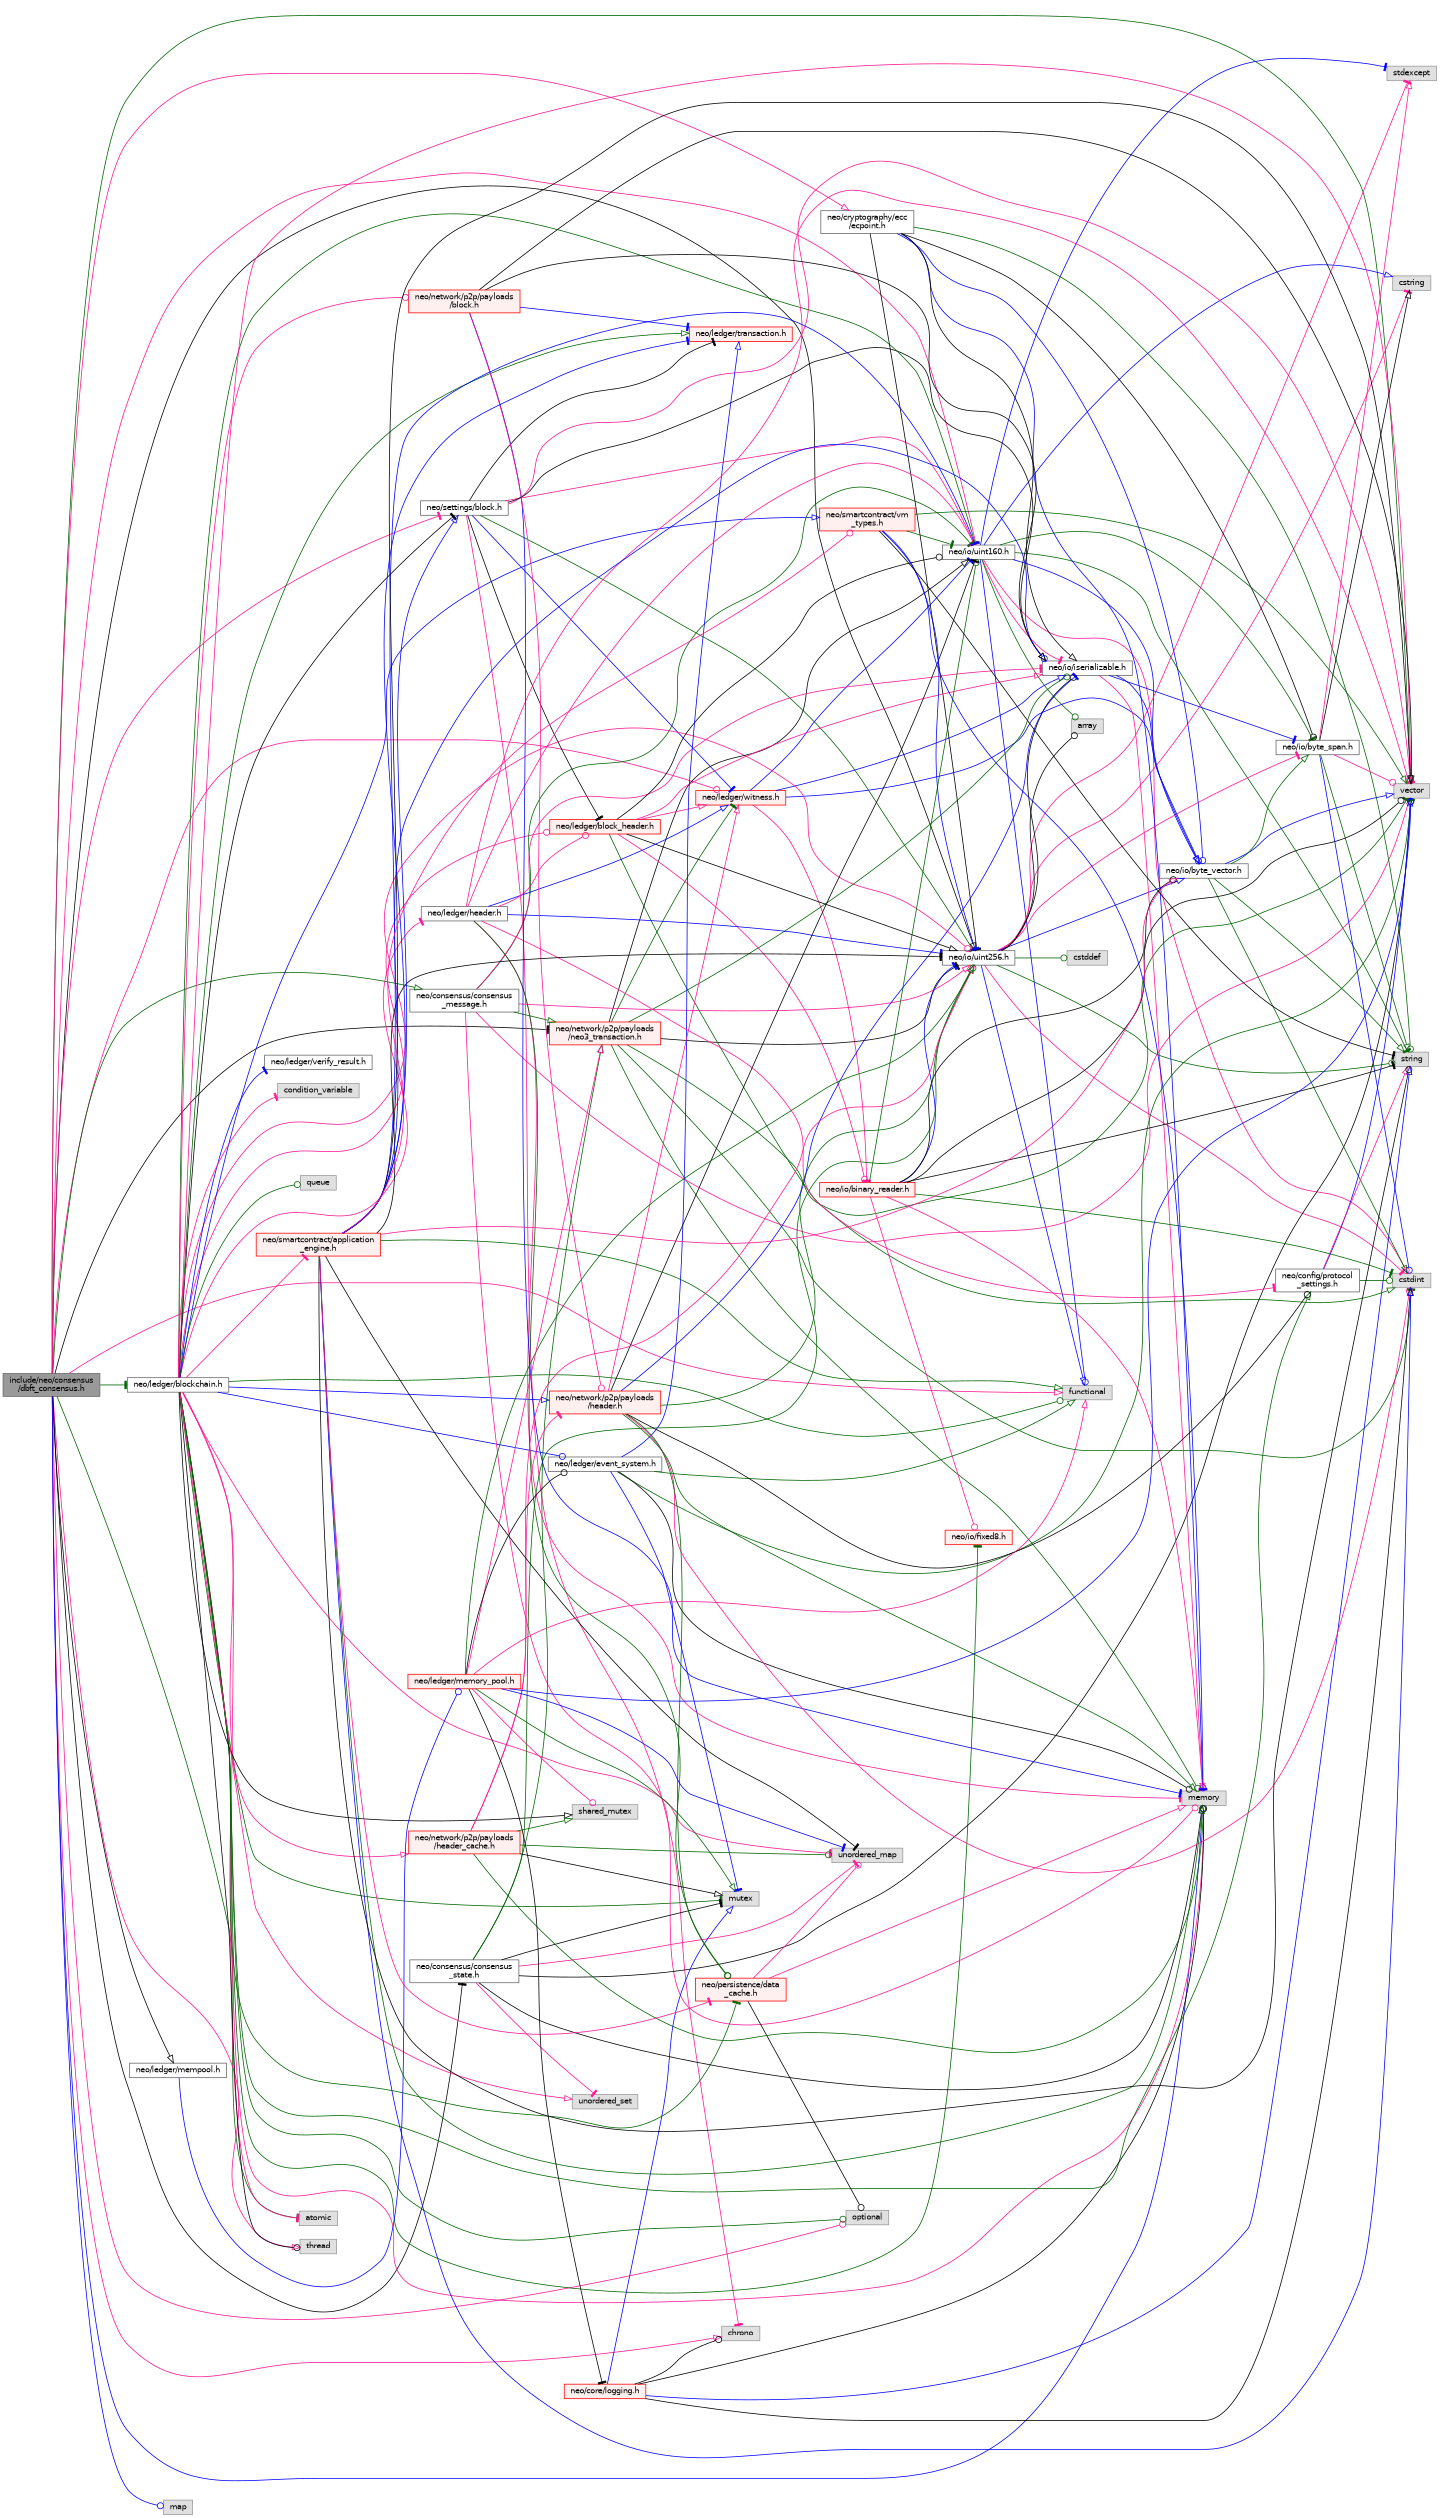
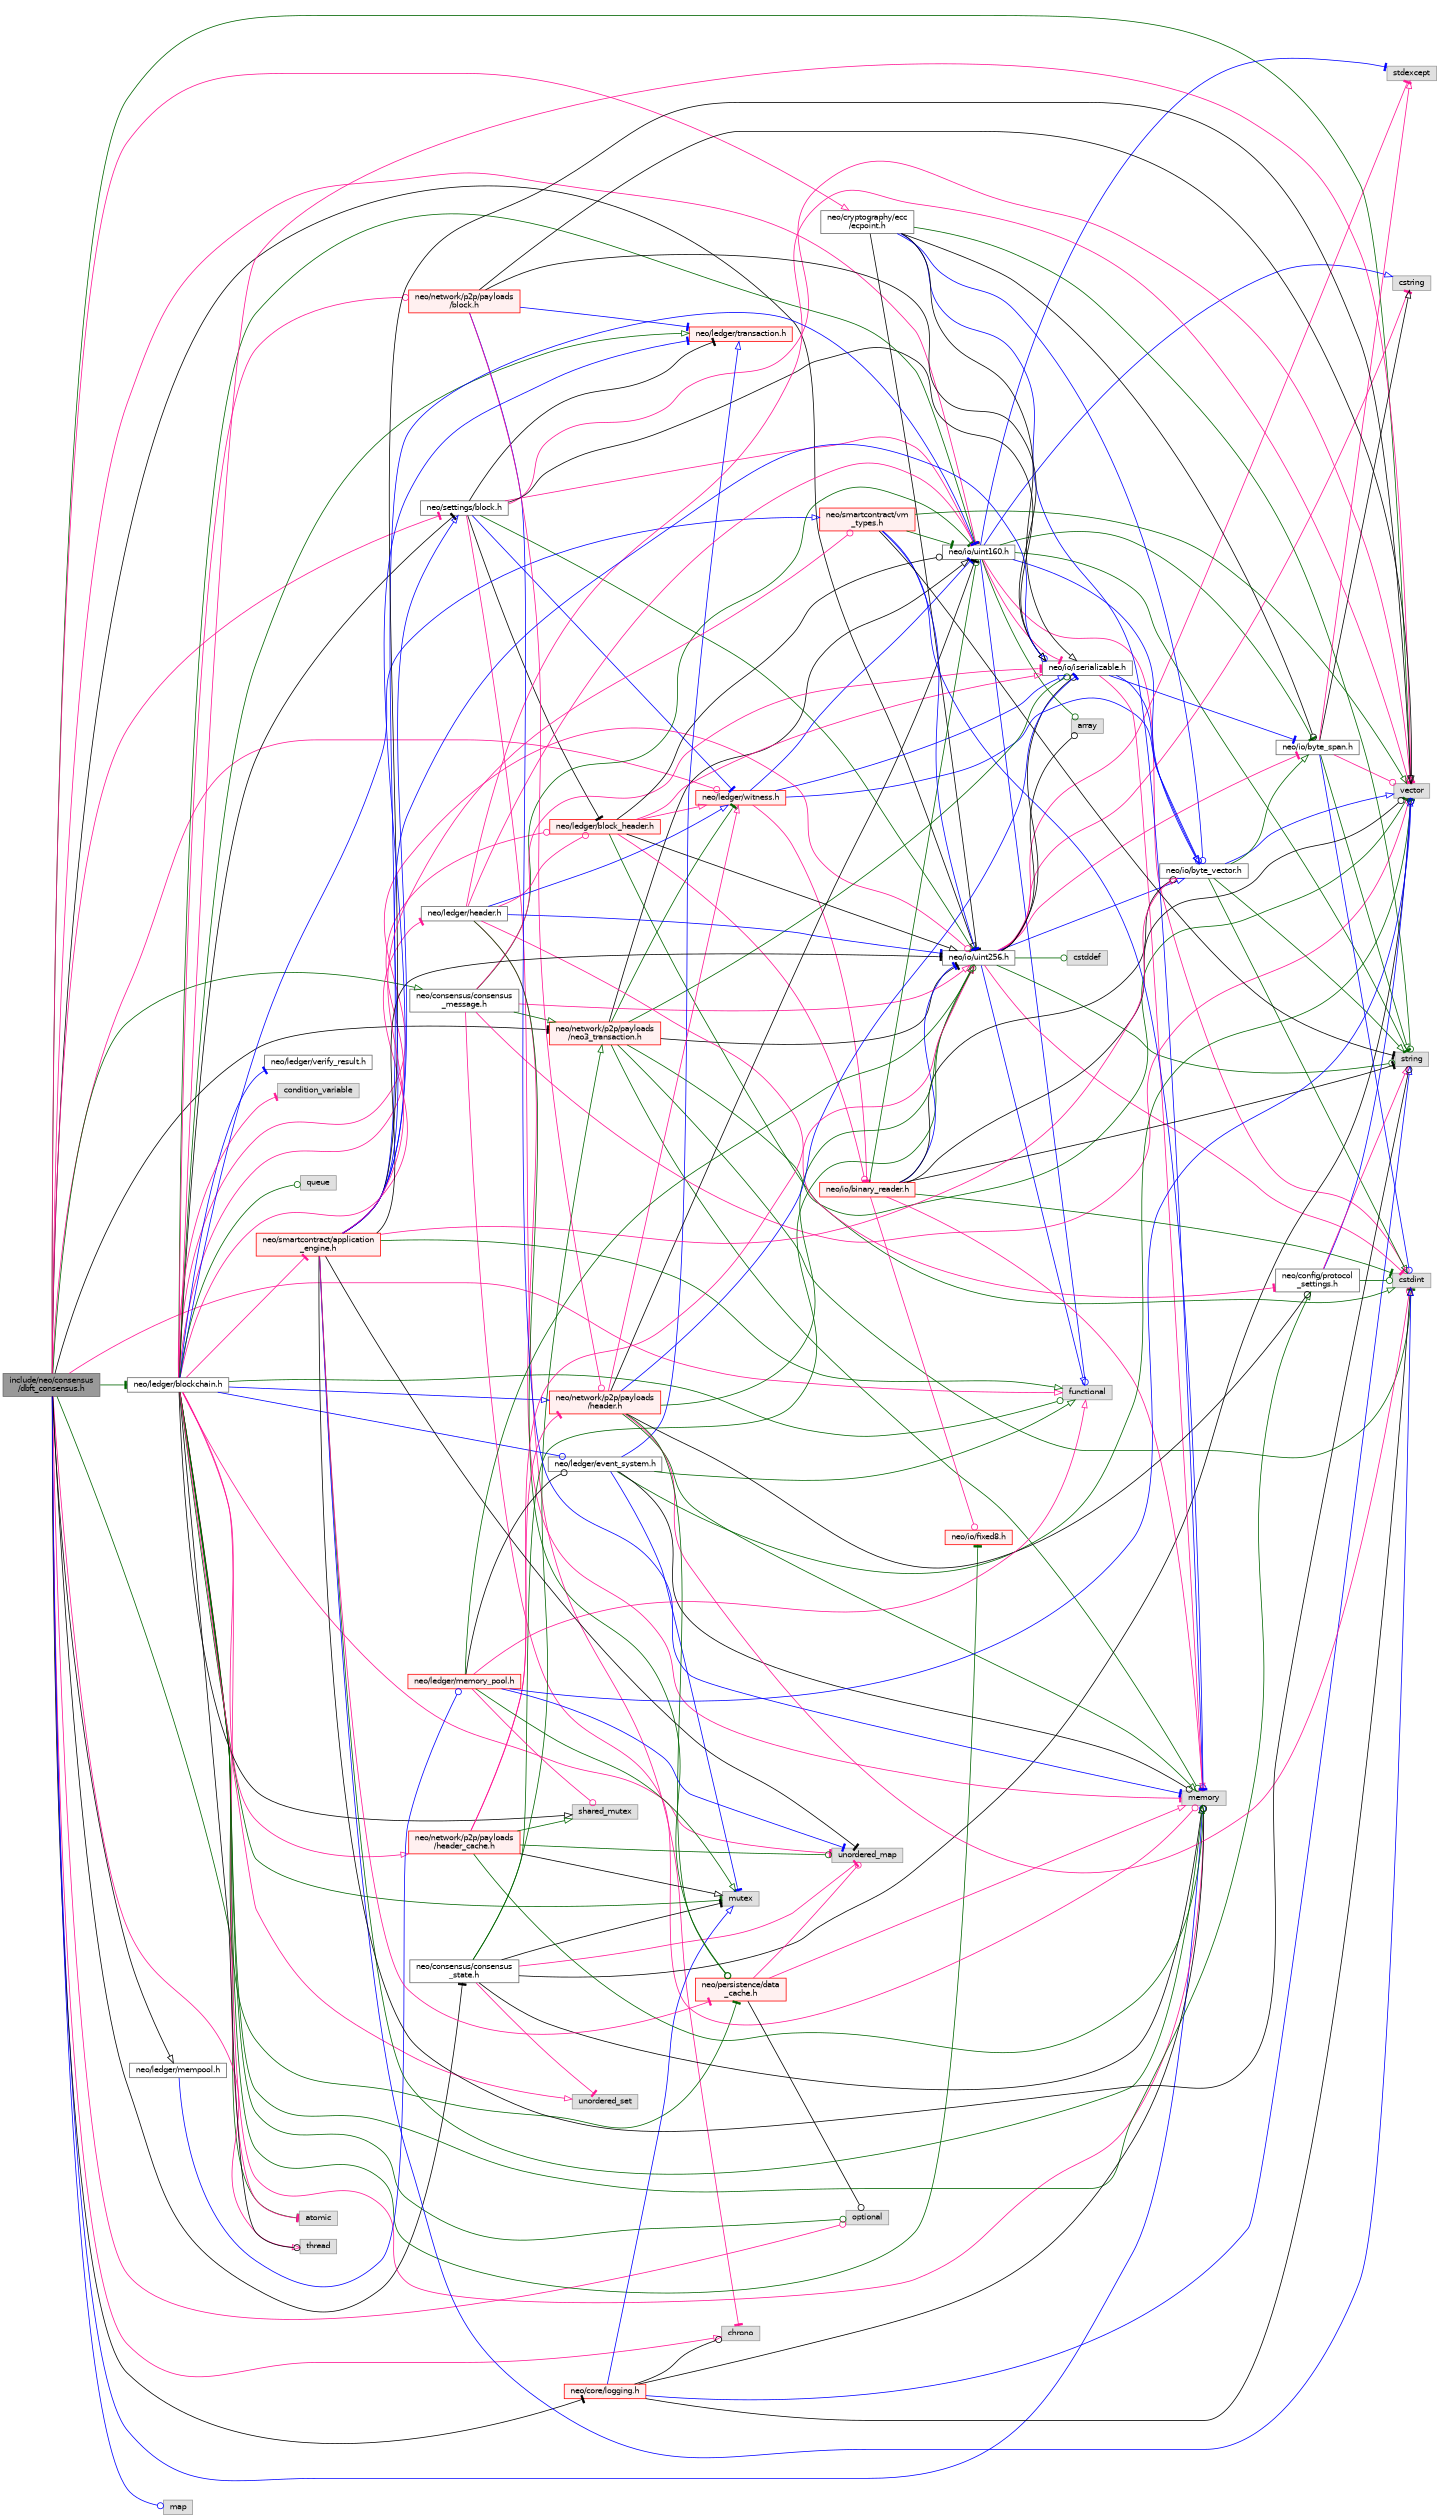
(540, 1332) -> none
(540, 2014) -> (95, 2270)
